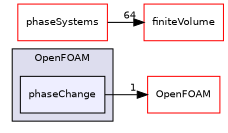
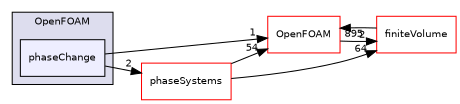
none -> (364, 28)
none -> (353, 41)
none -> (245, 58)
none -> (120, 69)
